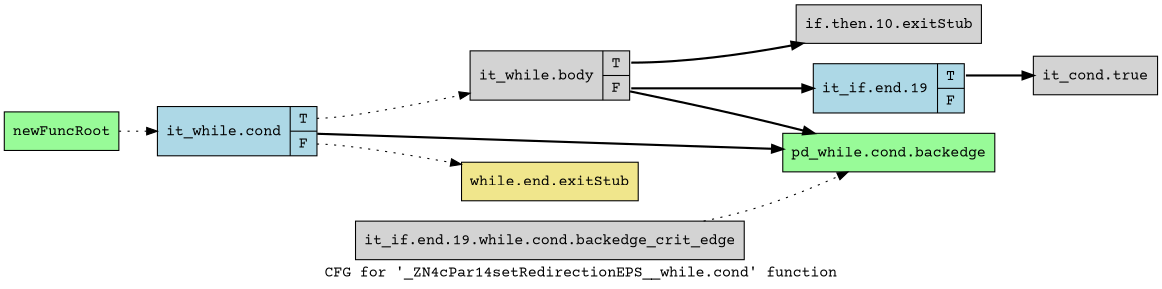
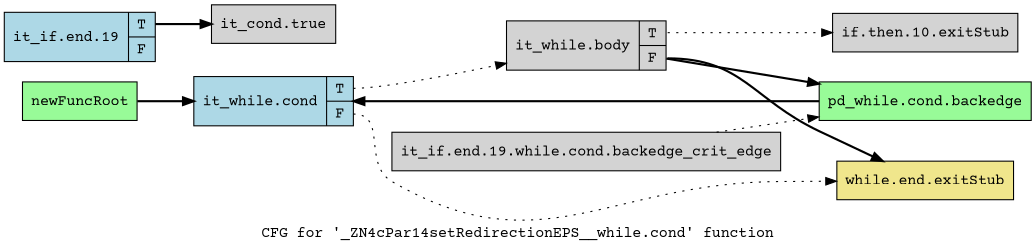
(712, 58) -> (745, 33)
(717, 88) -> (781, 109)
(133, 131) -> (160, 101)
(545, 141) -> (592, 101)
